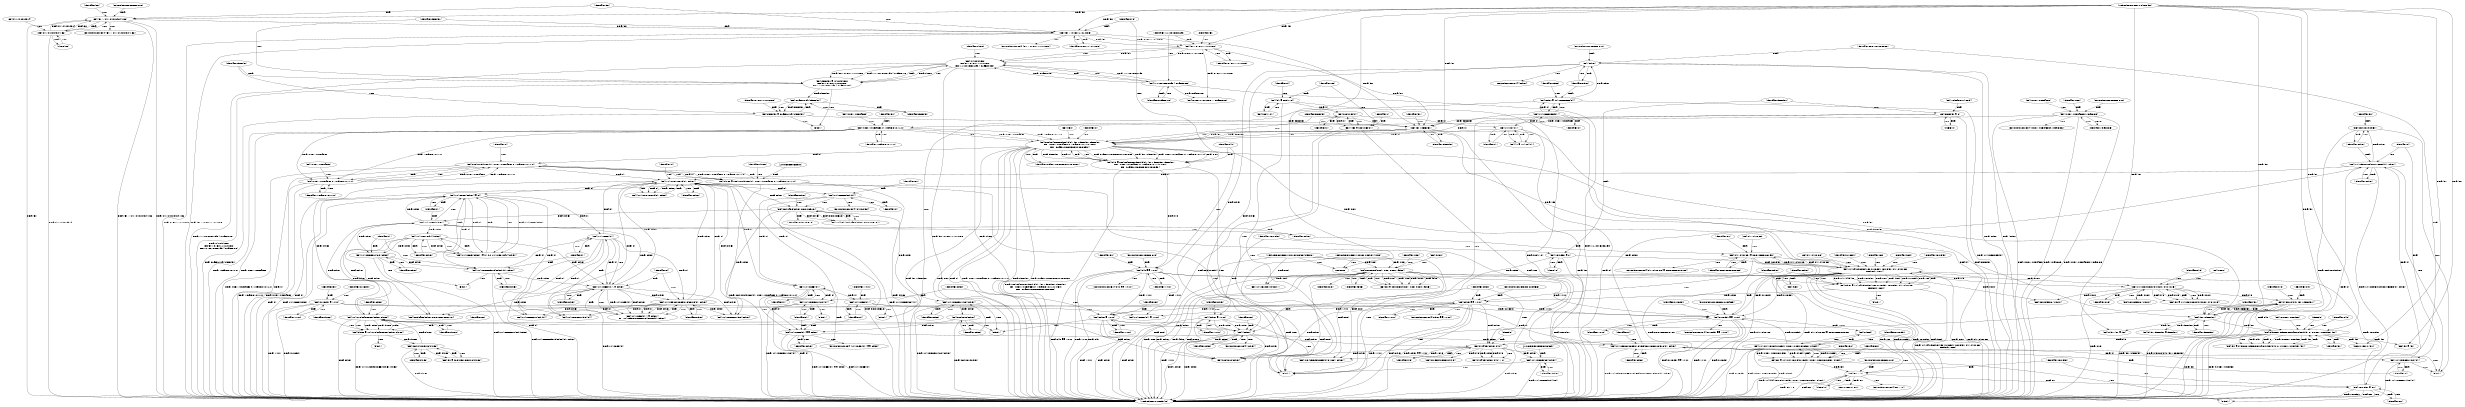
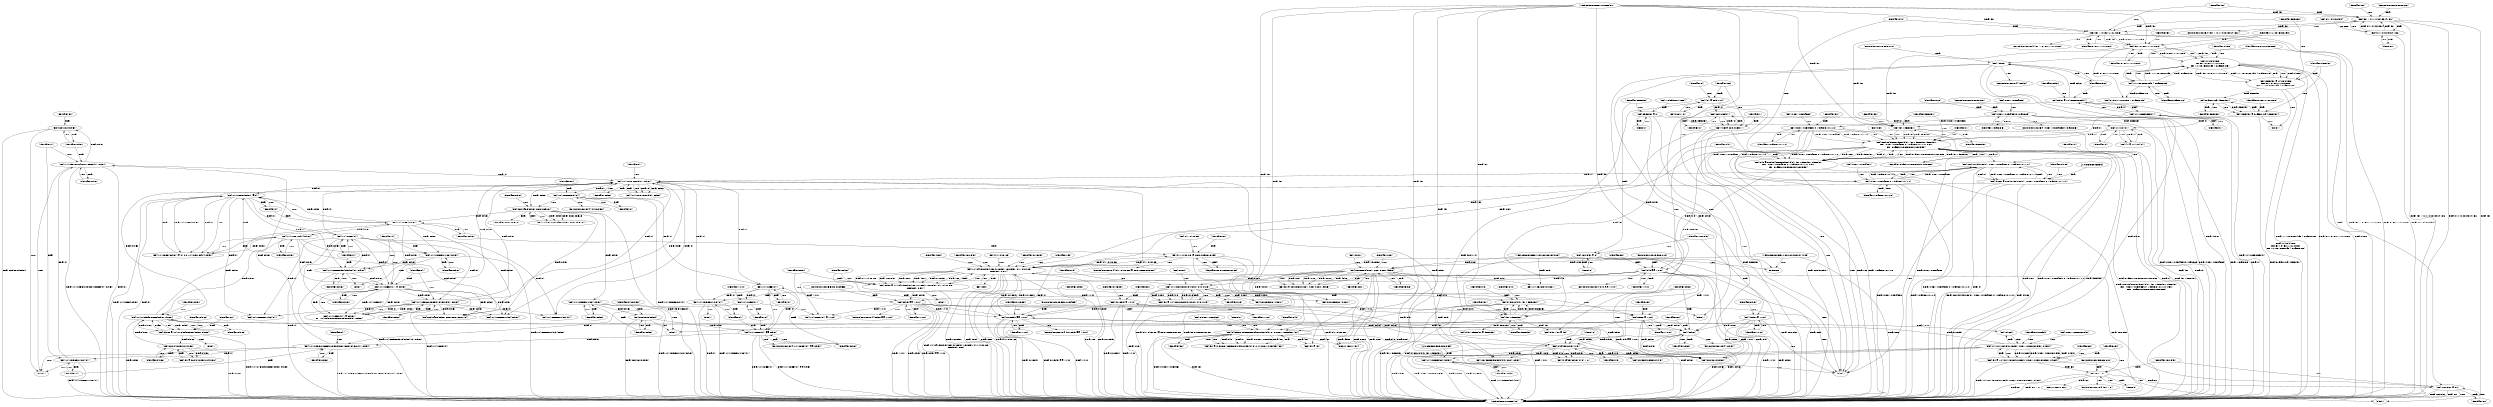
(40, 26) -> (2345, 26)
(1290, 255) -> (1538, 255)
(1587, 261) -> none
none -> (628, 302)
none -> (2075, 332)
(462, 360) -> (198, 360)
